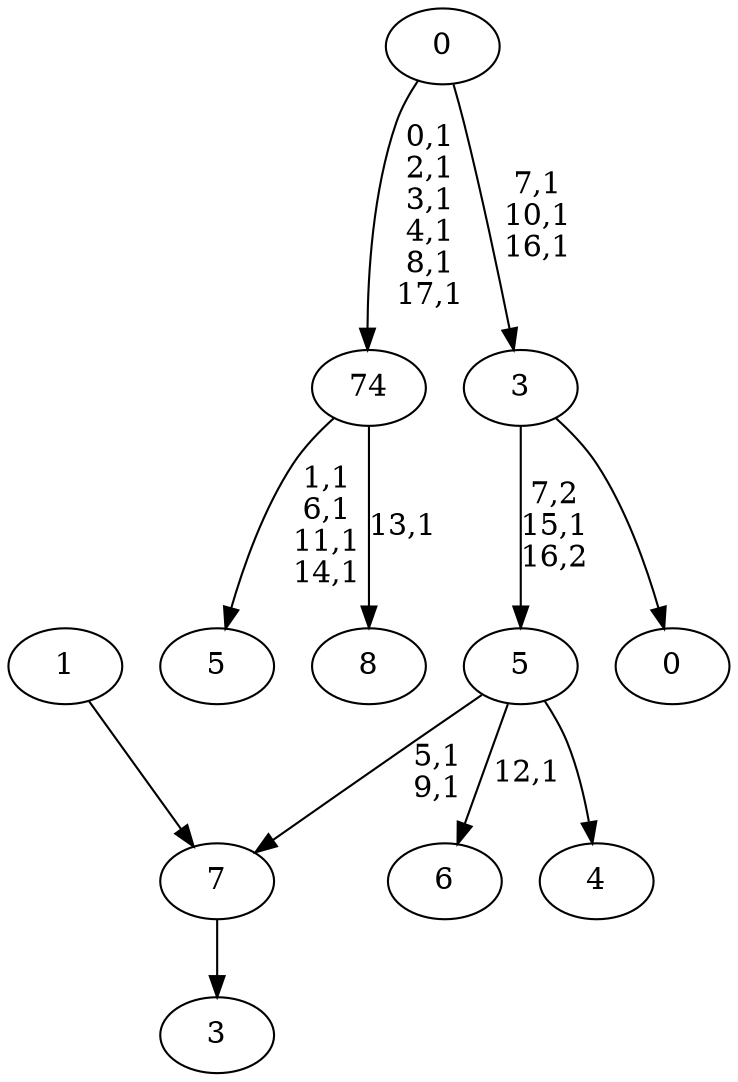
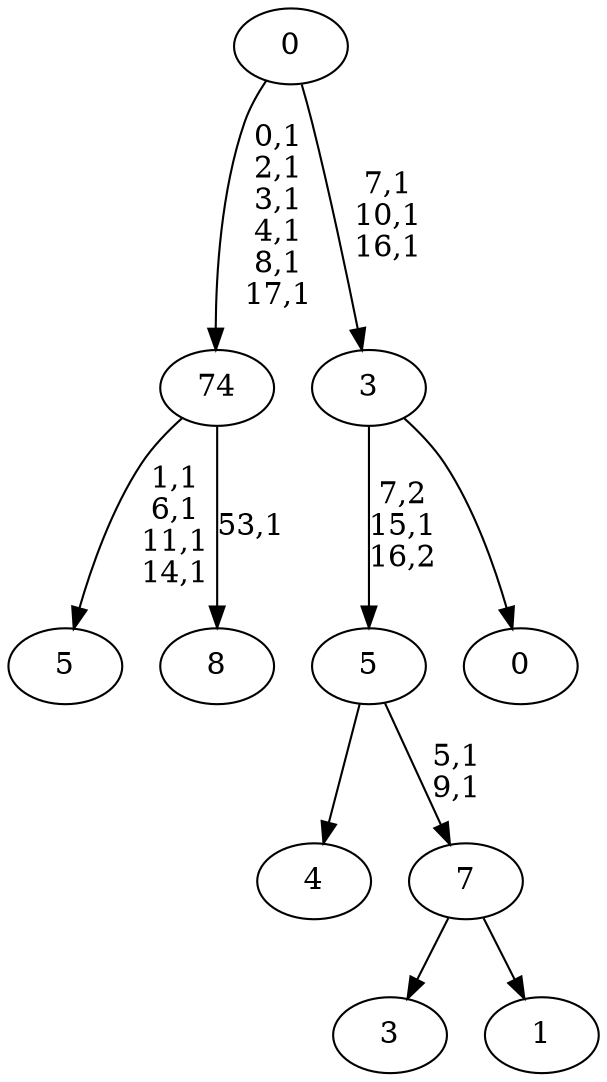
(403, 527) -> (251, 527)
(135, 765) -> (499, 949)
(445, 881) -> none
